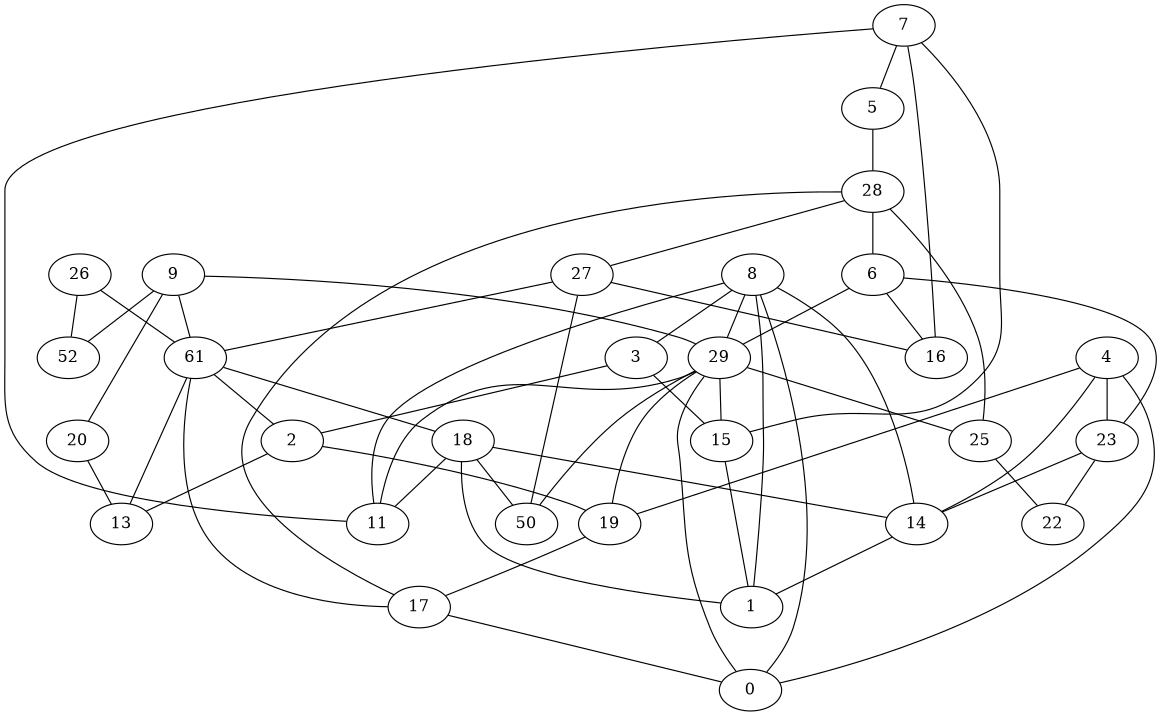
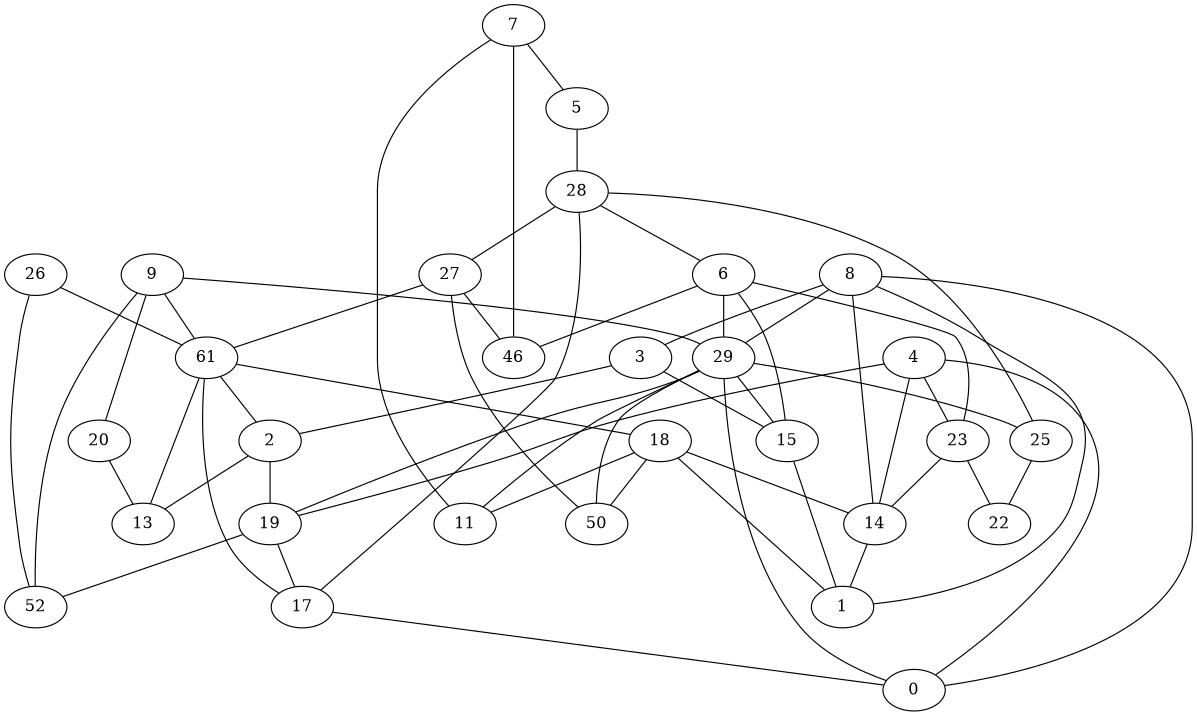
(1001, 322) -> (771, 353)
(508, 351) -> none
(936, 358) -> (514, 358)
none -> (153, 566)
